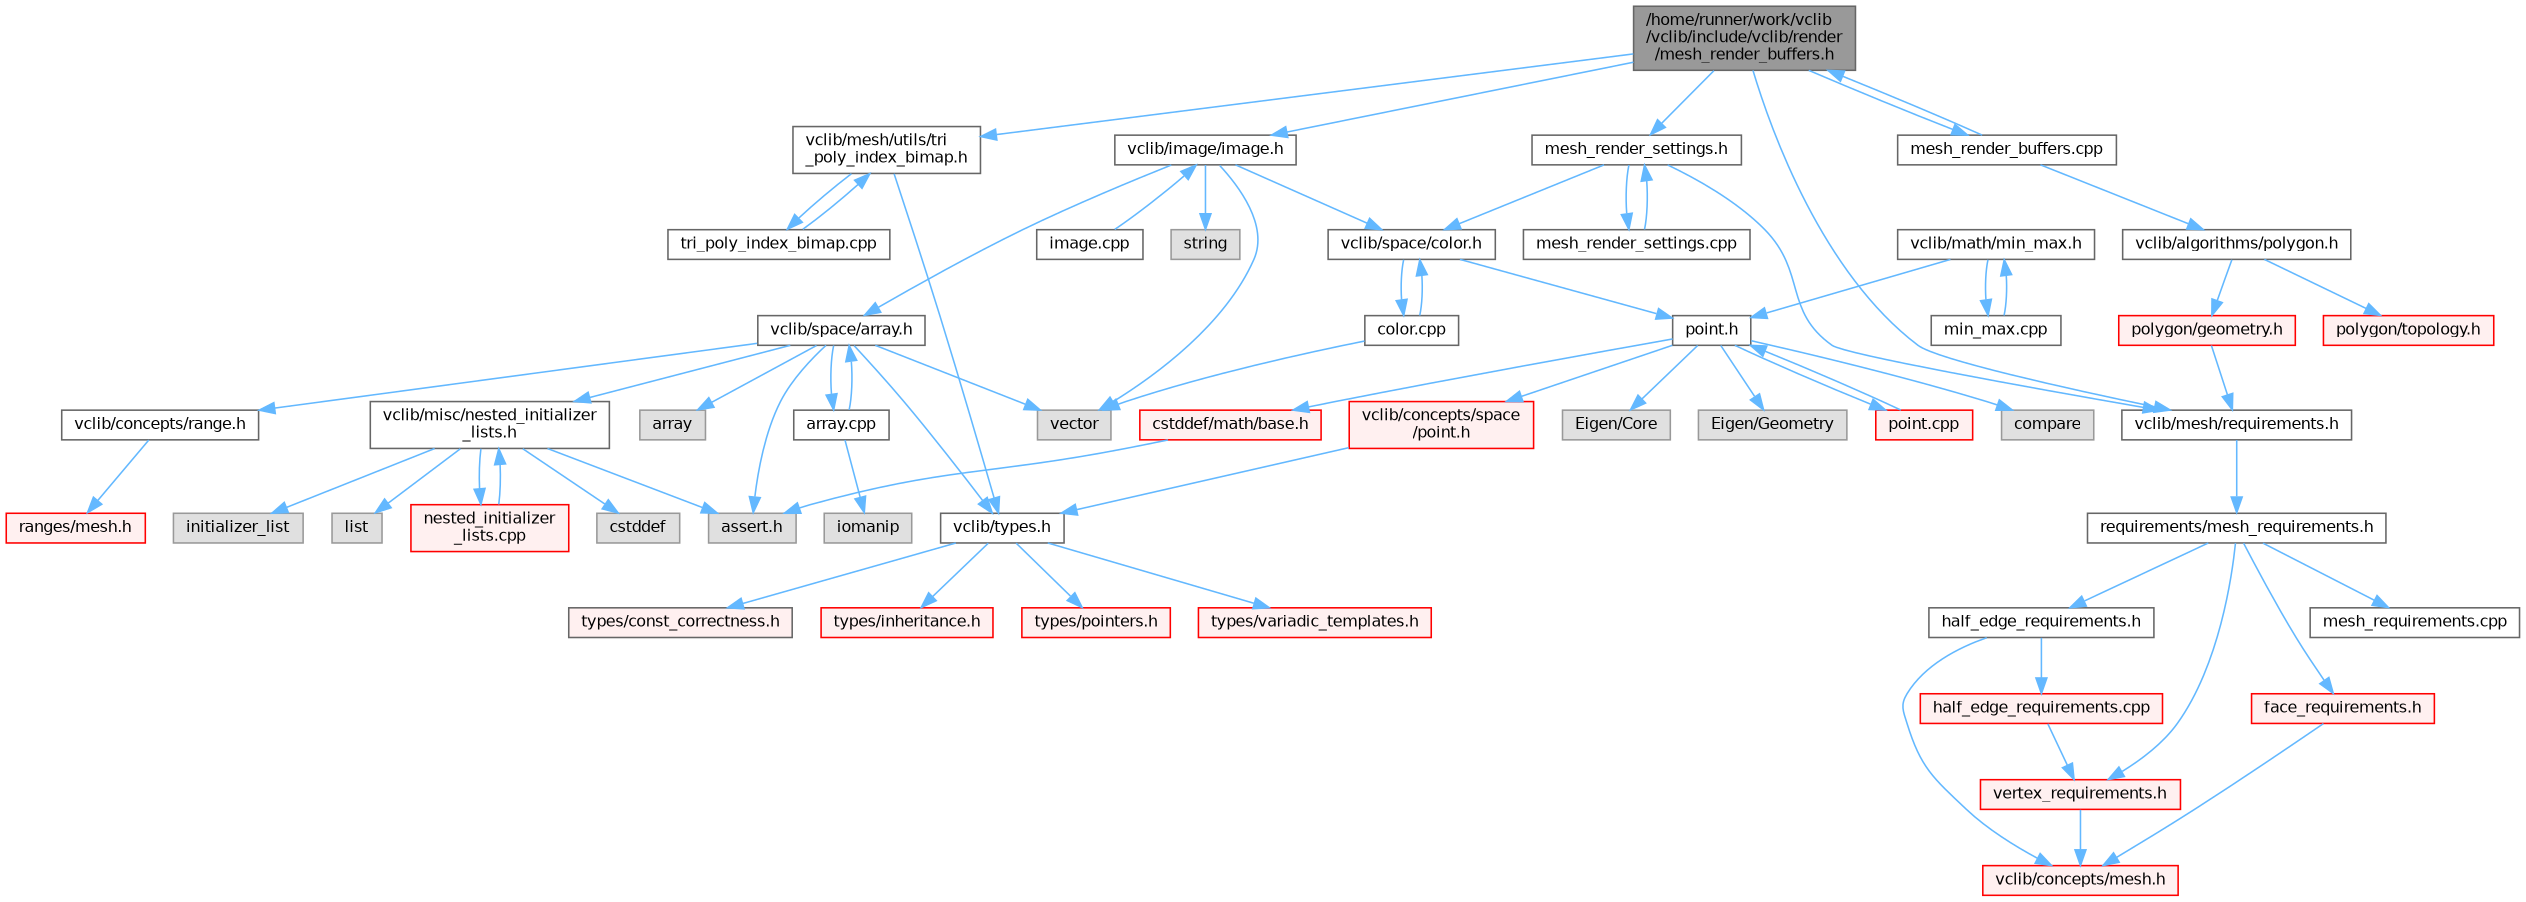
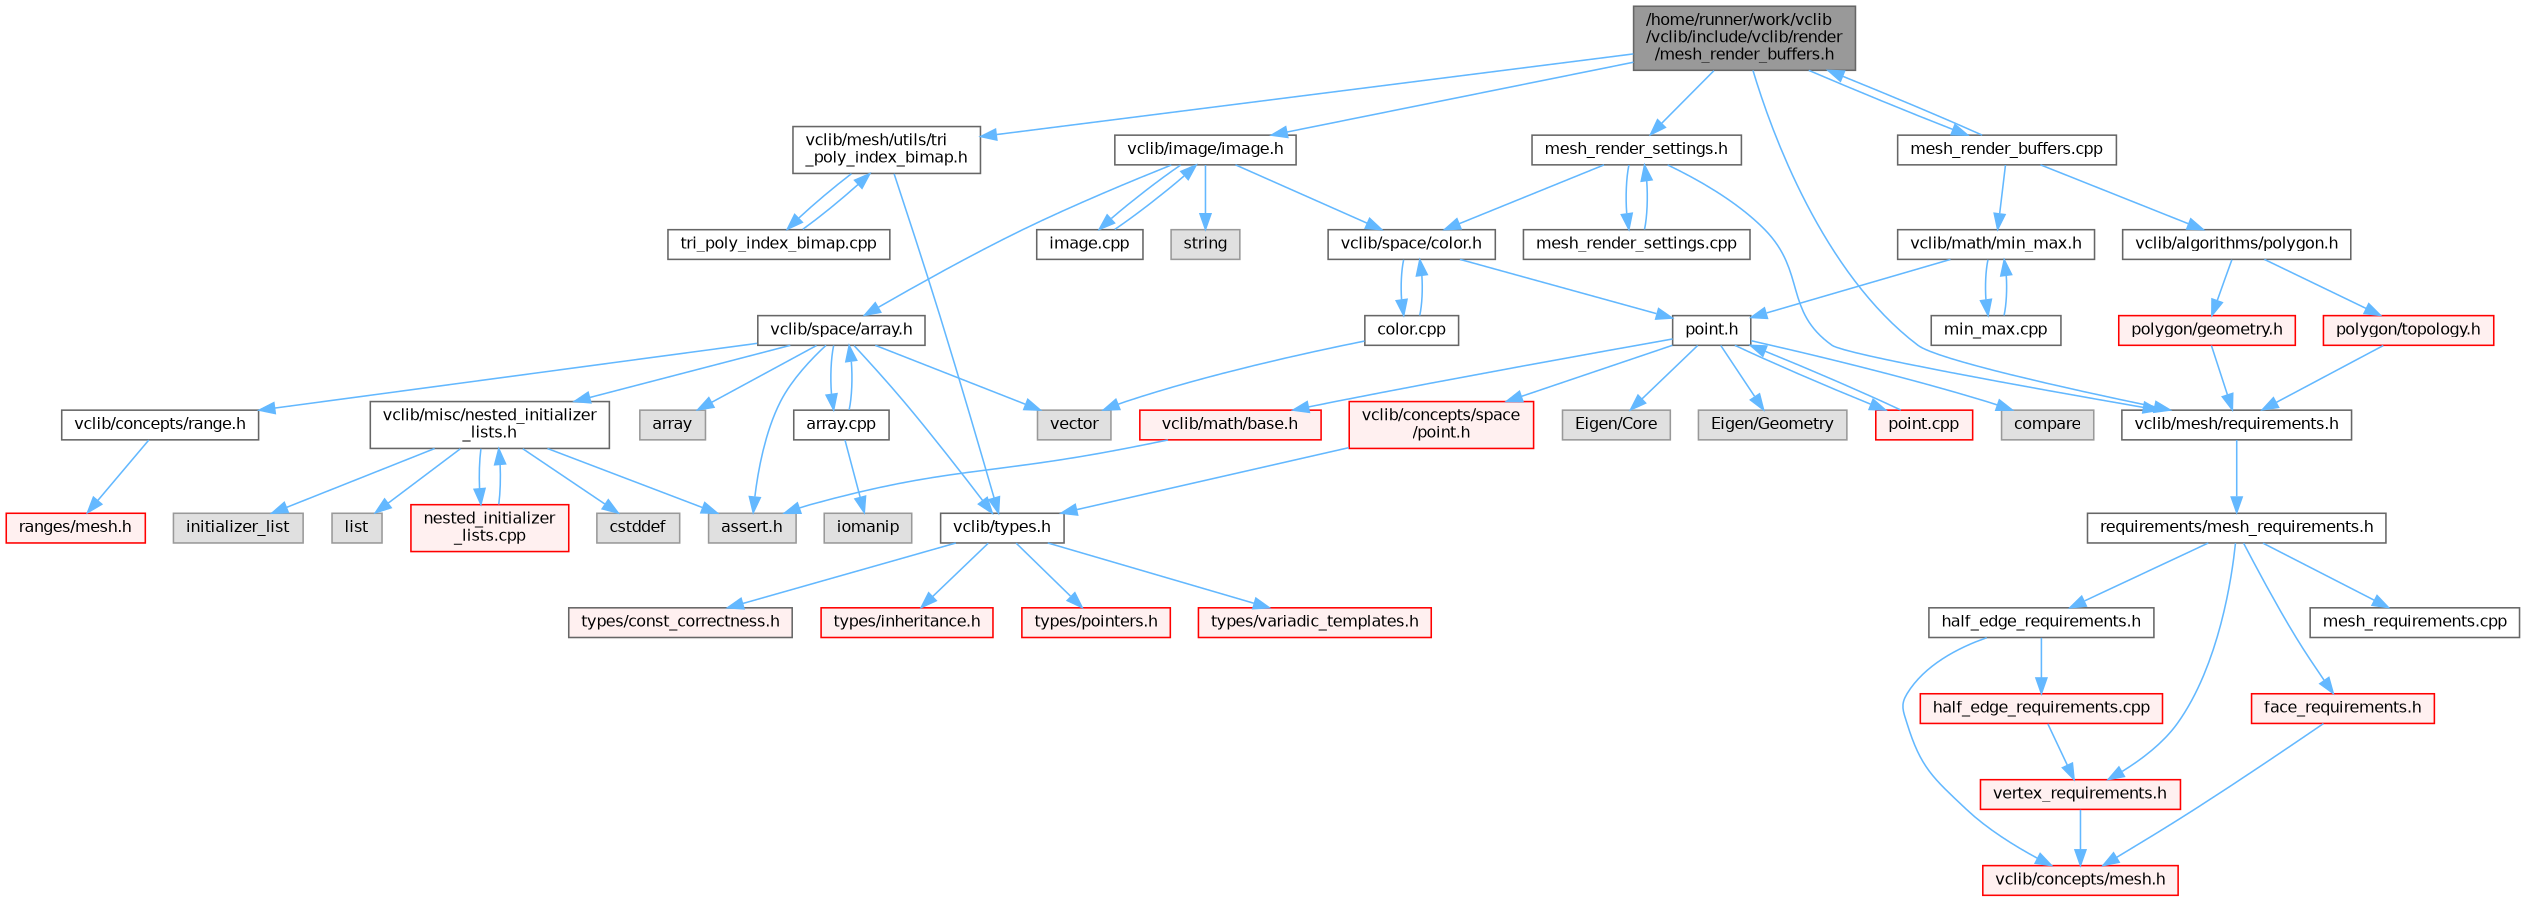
none -> (2003, 189)
(1229, 301) -> (1145, 191)
none -> (2330, 374)
(1230, 425) -> (1230, 425)
